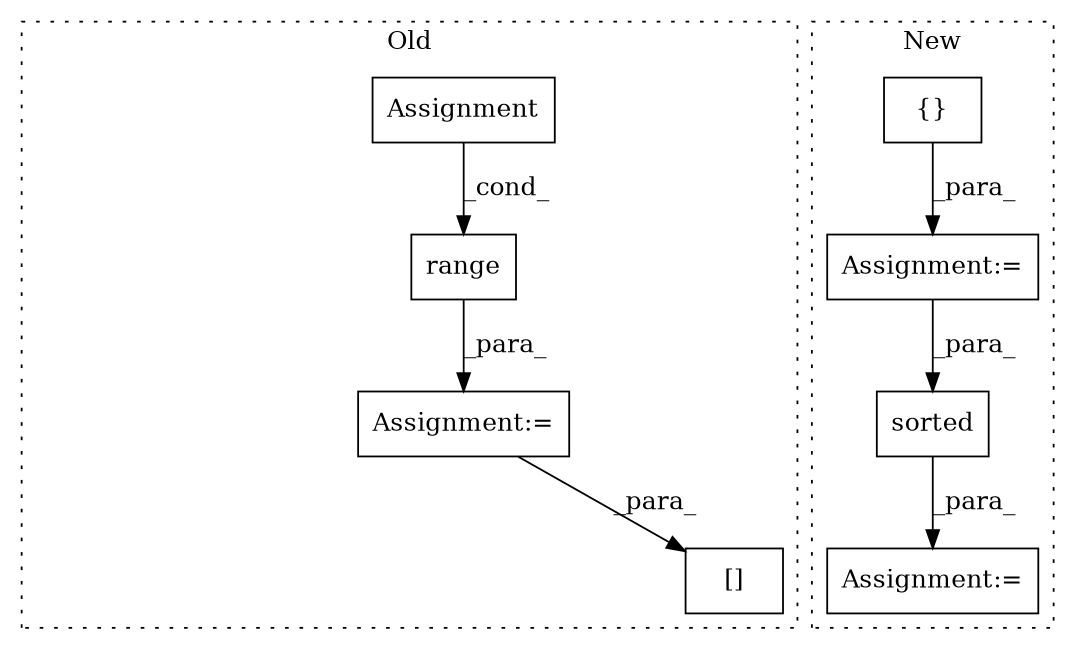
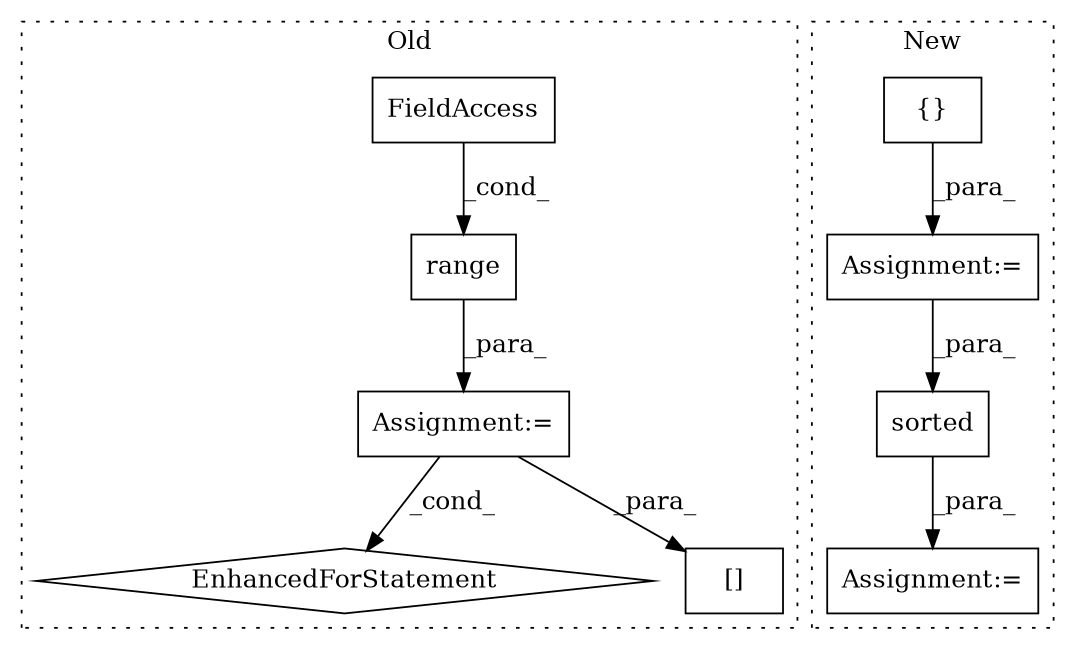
(464, 110) -> (464, 110)
none -> (345, 581)
